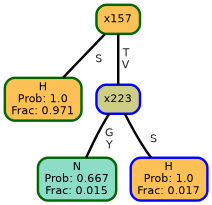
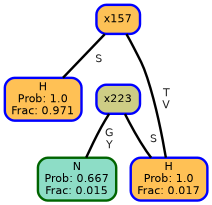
(118, 19) -> (118, 19)
(118, 59) -> (152, 94)
(43, 99) -> (43, 99)
